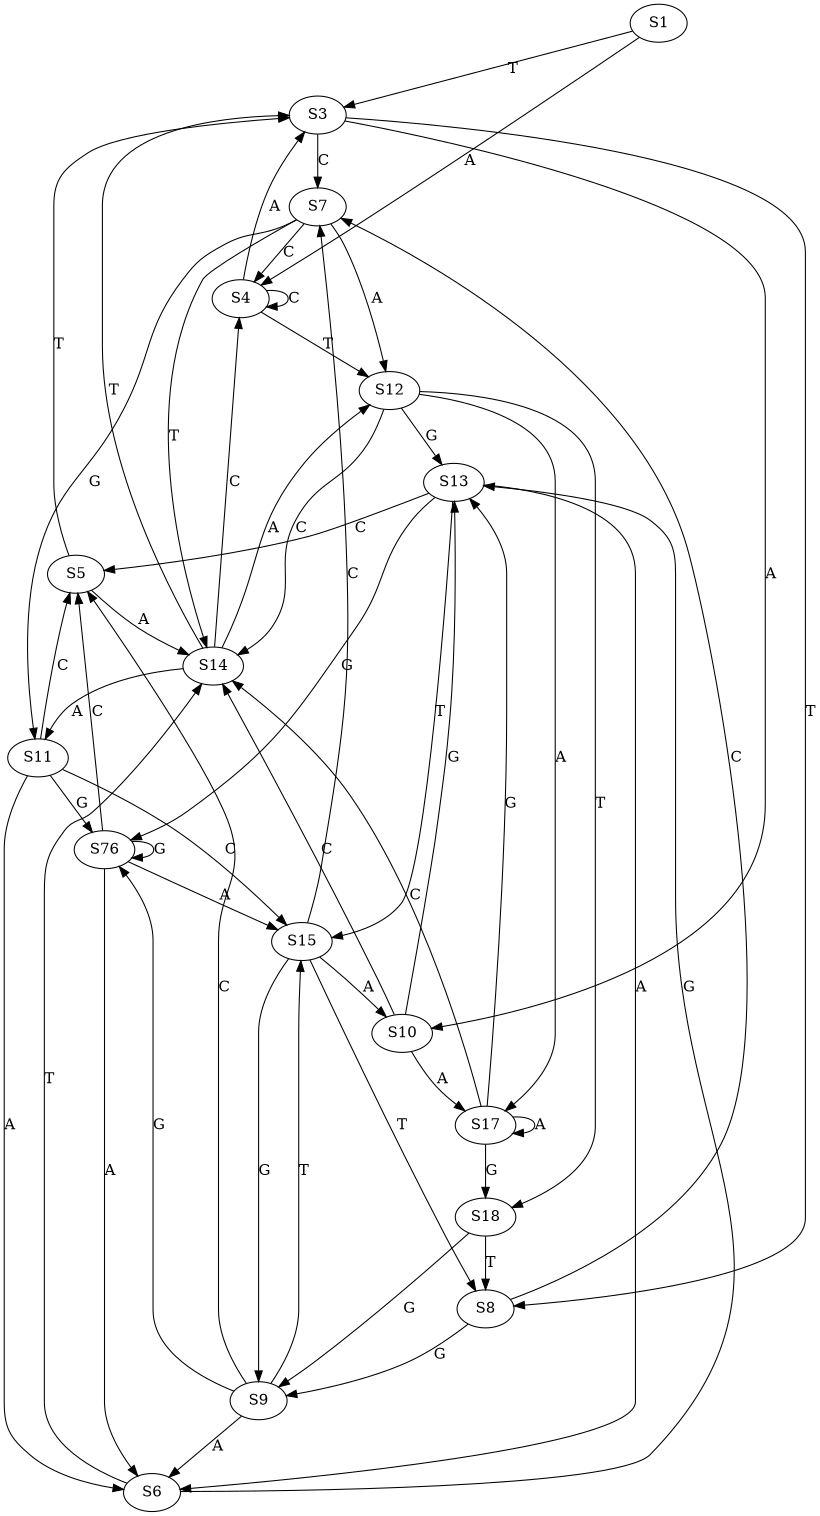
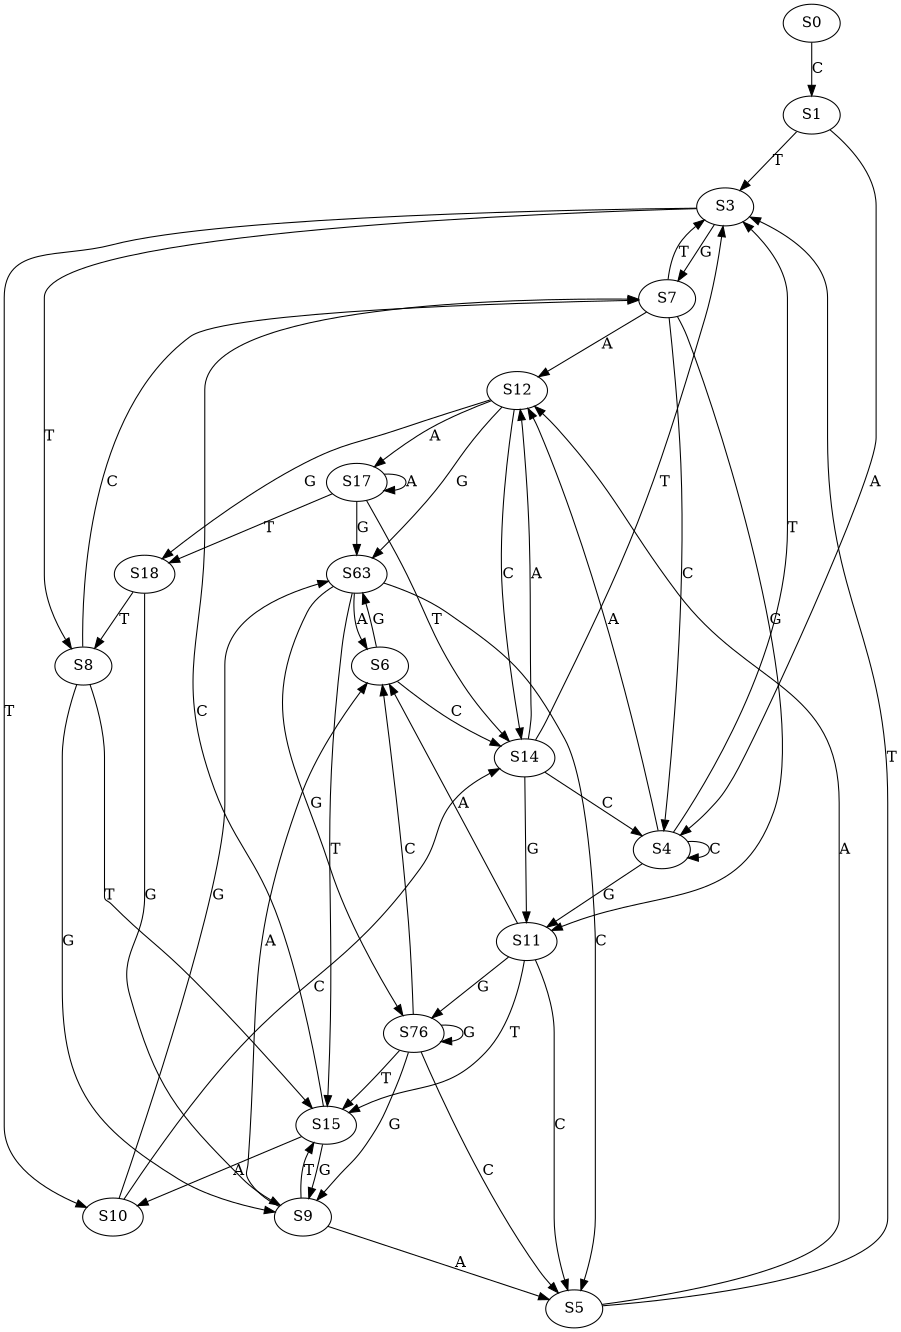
none -> (812, 23)
(324, 161) -> (706, 253)
(274, 207) -> (793, 528)
(328, 345) -> (613, 620)
(170, 402) -> (676, 250)
(454, 482) -> (357, 574)
(771, 574) -> (10, 712)
(133, 624) -> (839, 891)
(77, 712) -> (533, 850)
(601, 804) -> (310, 482)
(231, 850) -> (515, 1033)
none -> (601, 891)
(225, 896) -> (386, 1079)
(415, 896) -> (437, 620)
(224, 987) -> (460, 1263)
(50, 1079) -> (457, 712)
(431, 1080) -> none
(388, 1122) -> (130, 922)
(153, 1150) -> (376, 1128)
(110, 1171) -> (410, 850)
(492, 1171) -> (269, 528)
